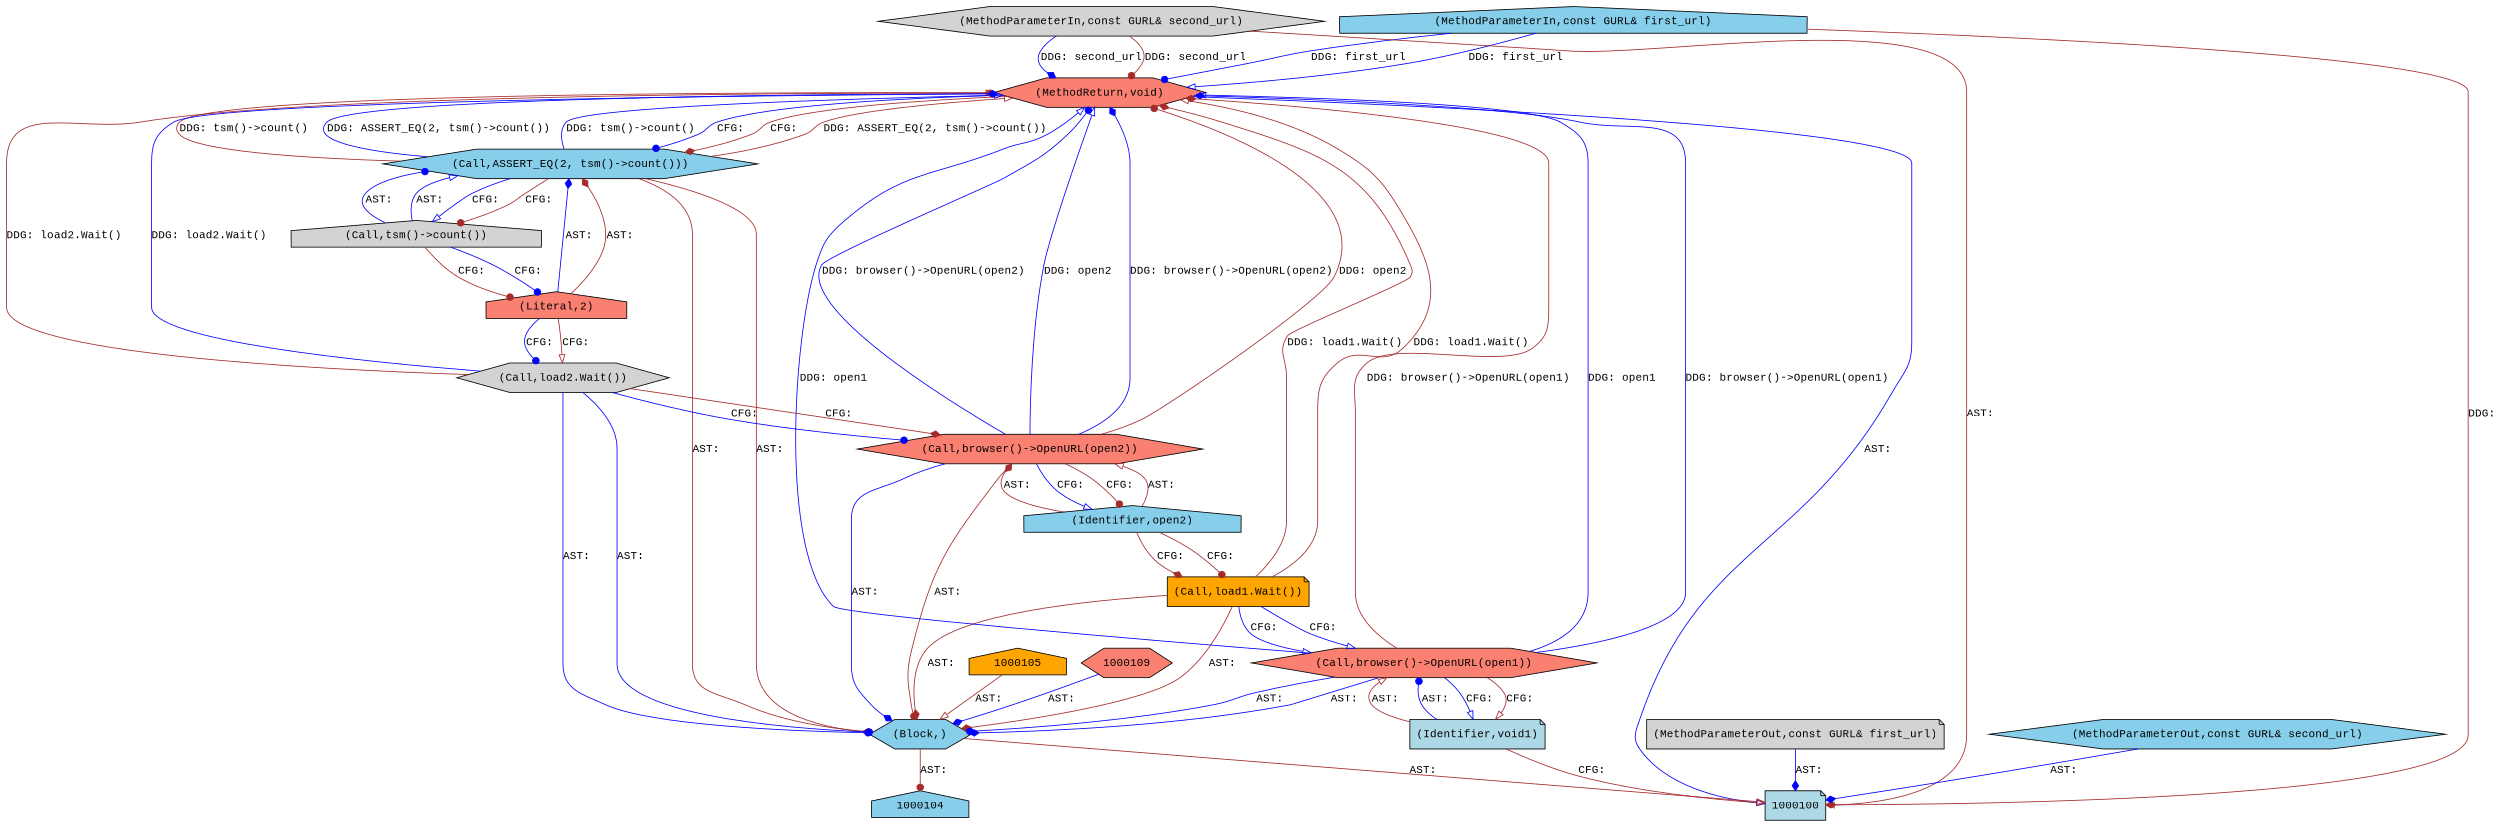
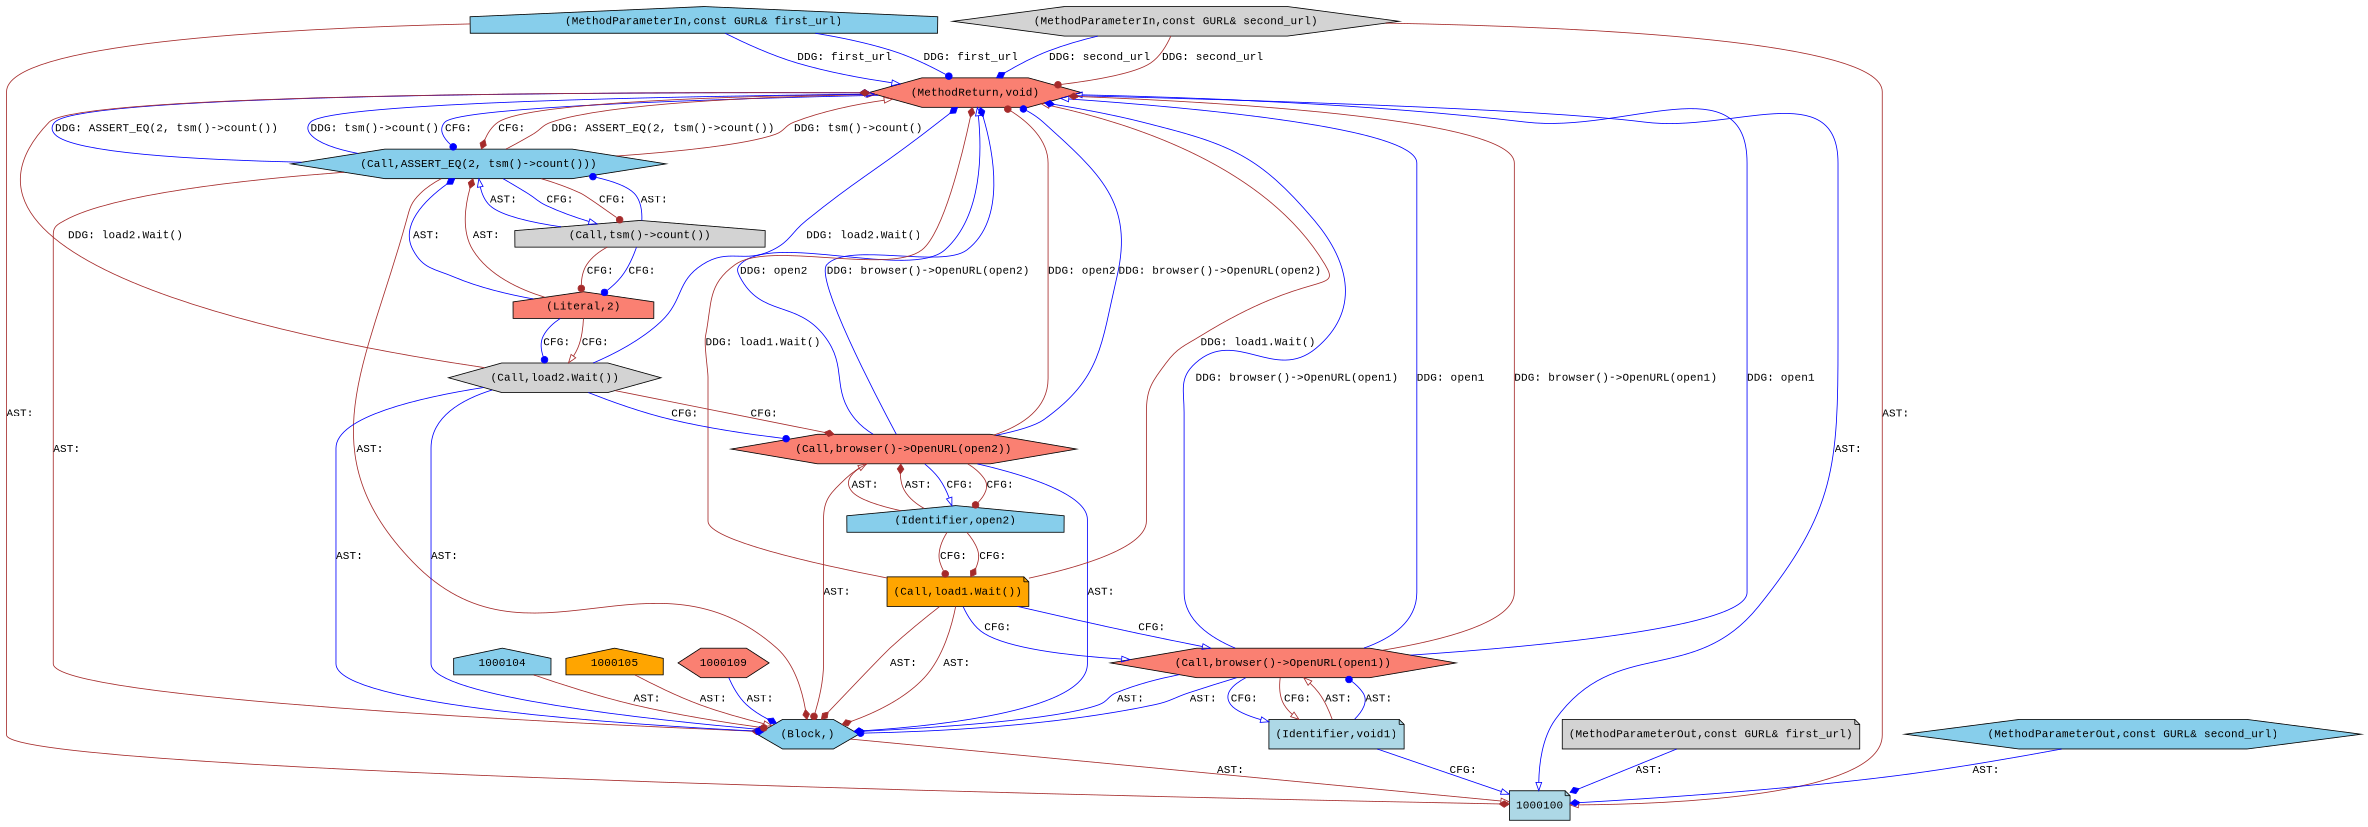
(2485, 413) -> (24, 413)
(920, 767) -> (646, 707)
(1622, 786) -> (1439, 770)
